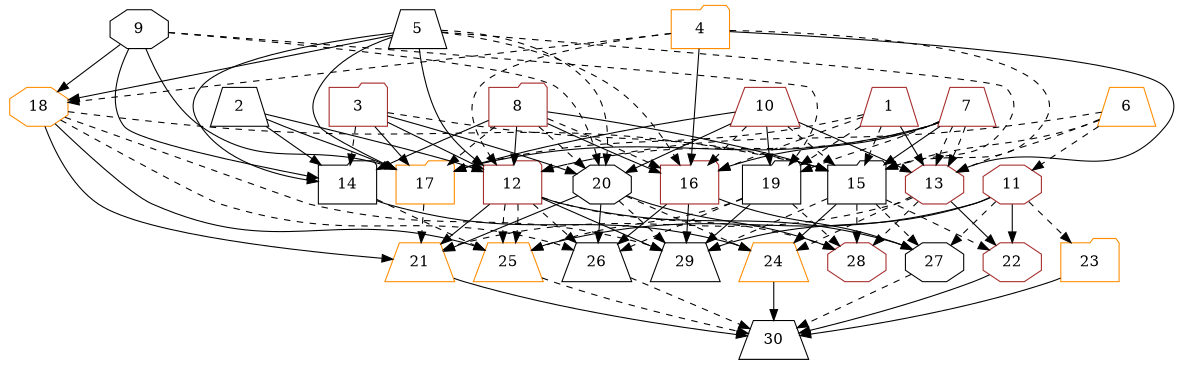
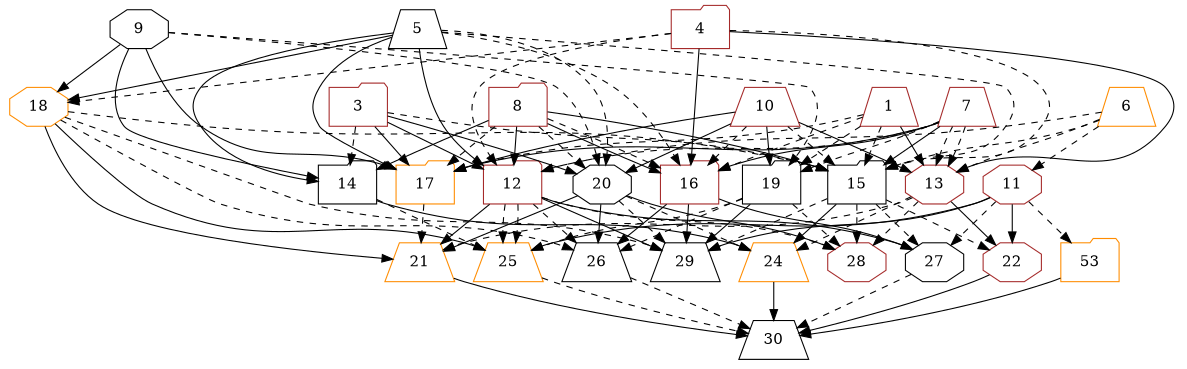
(700, 29) -> (700, 29)
(240, 107) -> none
(1090, 262) -> (1090, 262)
